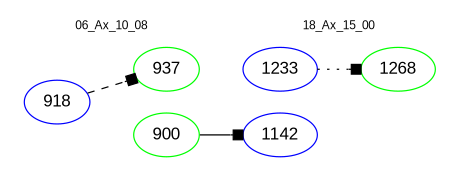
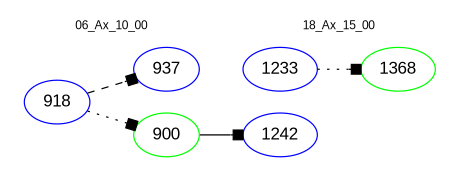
(112, 26) -> (112, 26)
(166, 69) -> (166, 69)
(398, 69) -> (398, 69)
none -> (106, 117)
(280, 135) -> (280, 135)
